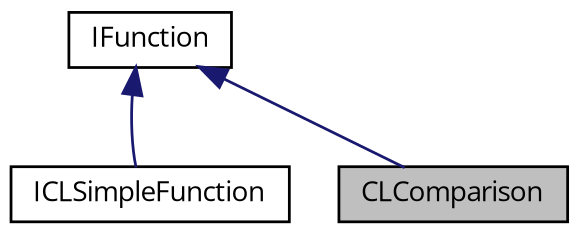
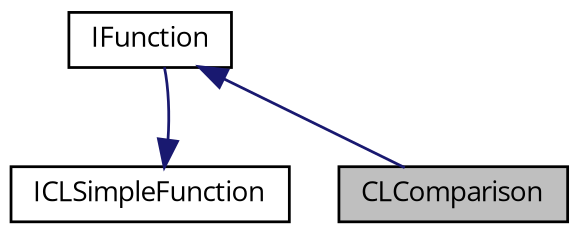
(132, 131) -> (168, 104)
